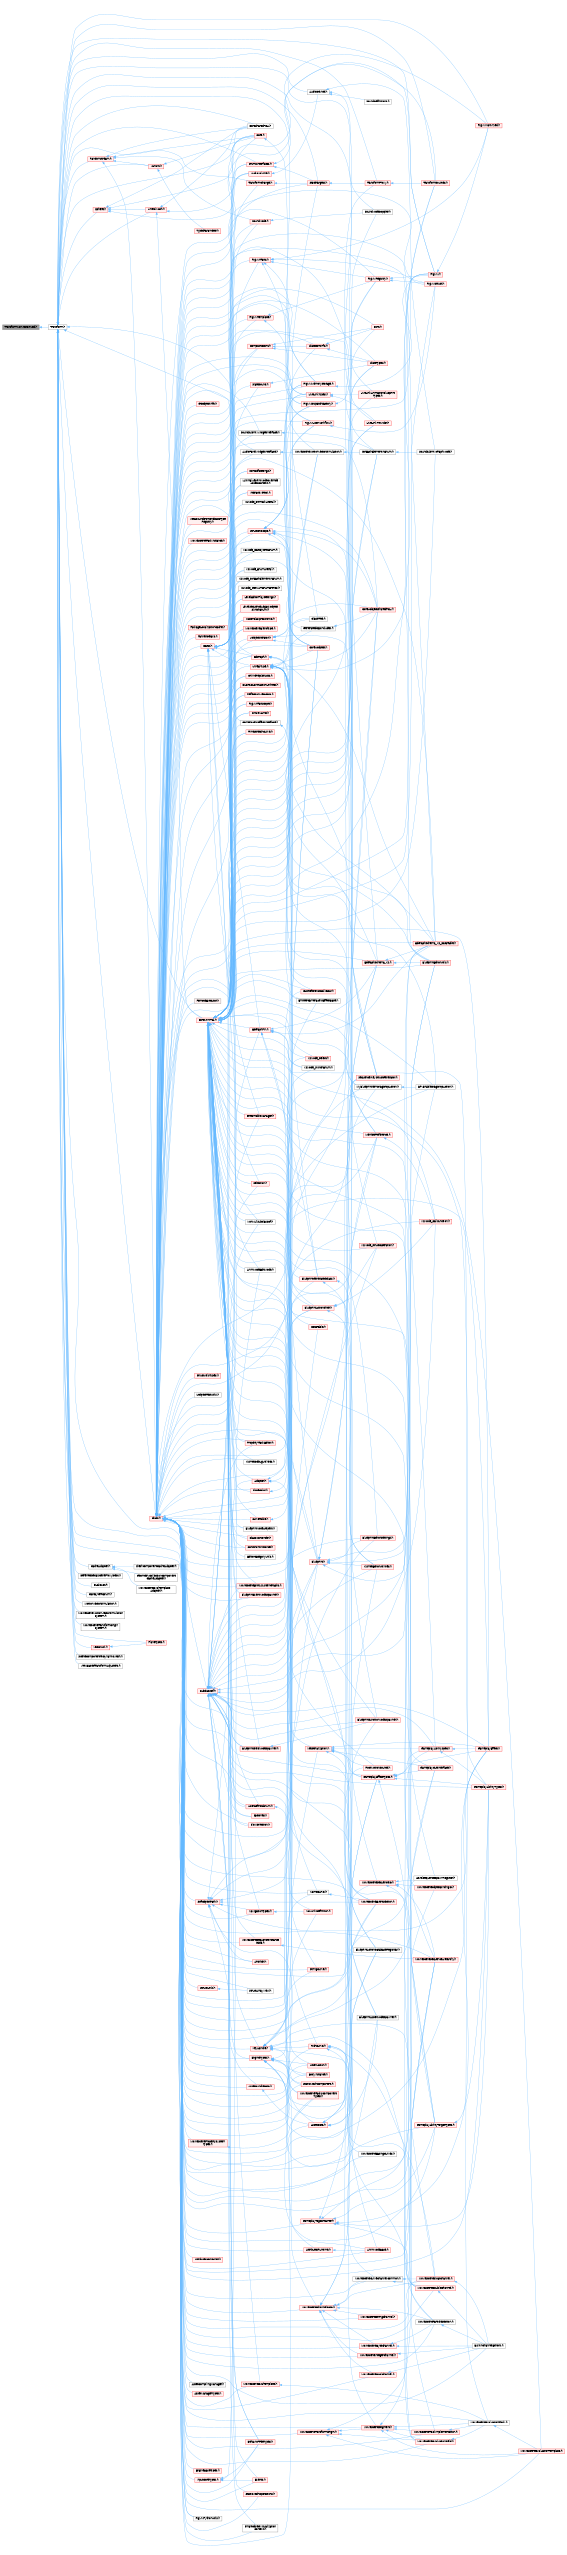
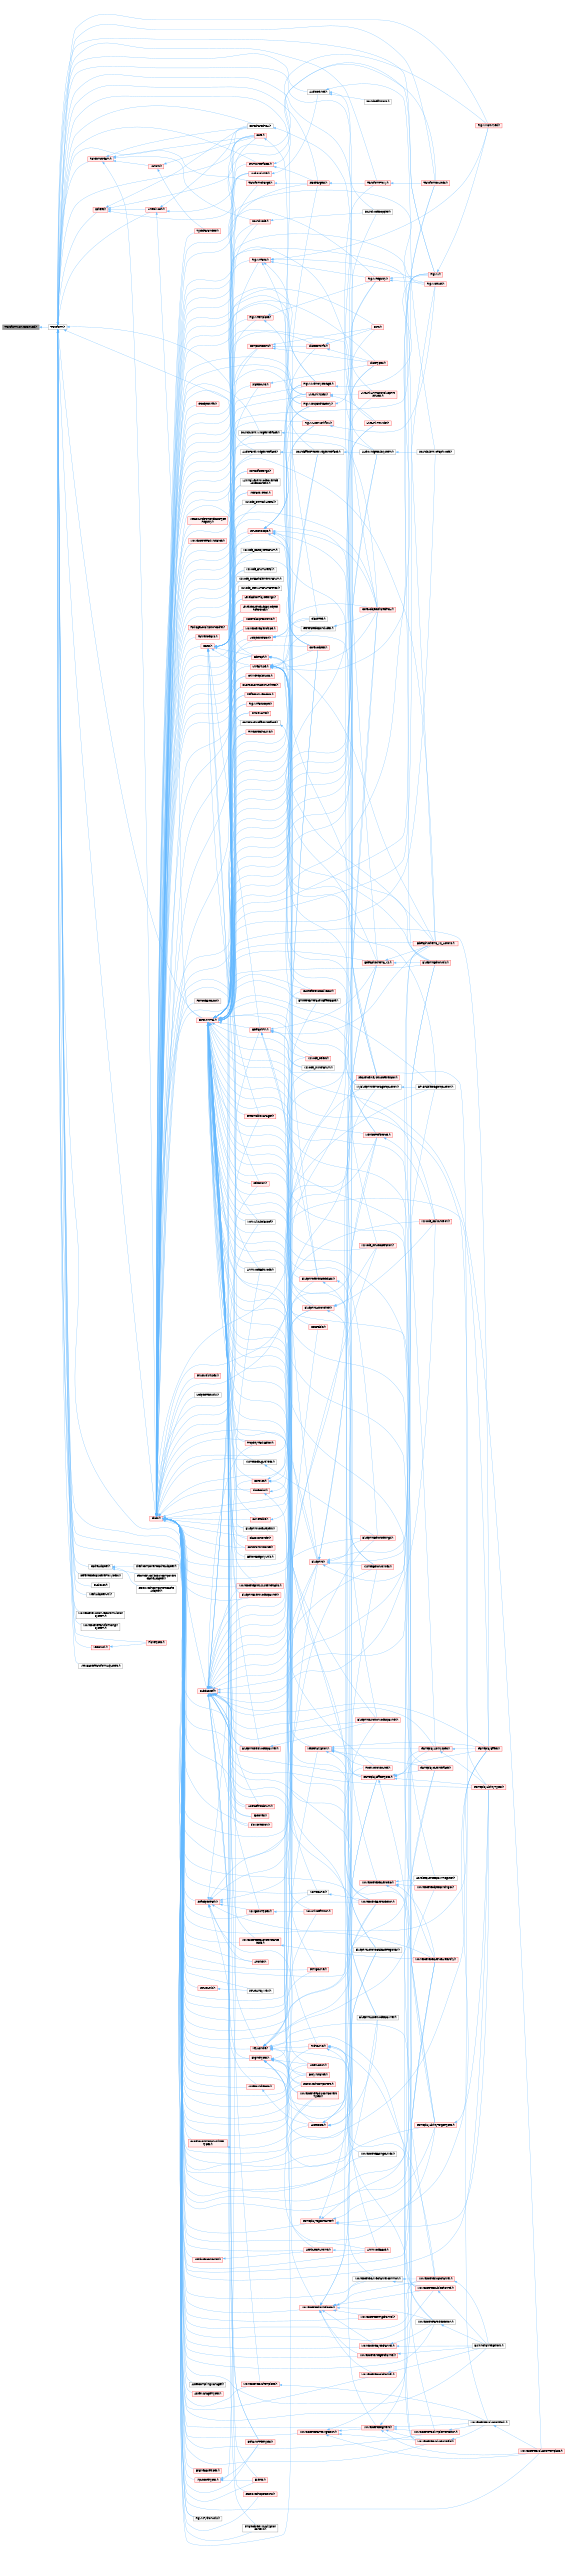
(68, 213) -> none
(378, 395) -> (378, 395)
(318, 452) -> (318, 452)
(378, 452) -> (378, 452)
none -> (355, 479)
(260, 609) -> (260, 609)
(294, 644) -> none
none -> (234, 760)
(160, 821) -> (164, 871)
(436, 943) -> (436, 943)
(260, 1481) -> (260, 1481)
none -> (320, 1500)
(156, 1590) -> (156, 1590)
(100, 1595) -> (100, 1595)
(100, 1604) -> none
(100, 1657) -> none
(288, 1949) -> (285, 1792)
(208, 2143) -> (208, 2143)
(392, 2239) -> (378, 2298)
none -> (265, 2255)
(318, 2432) -> (318, 2432)
